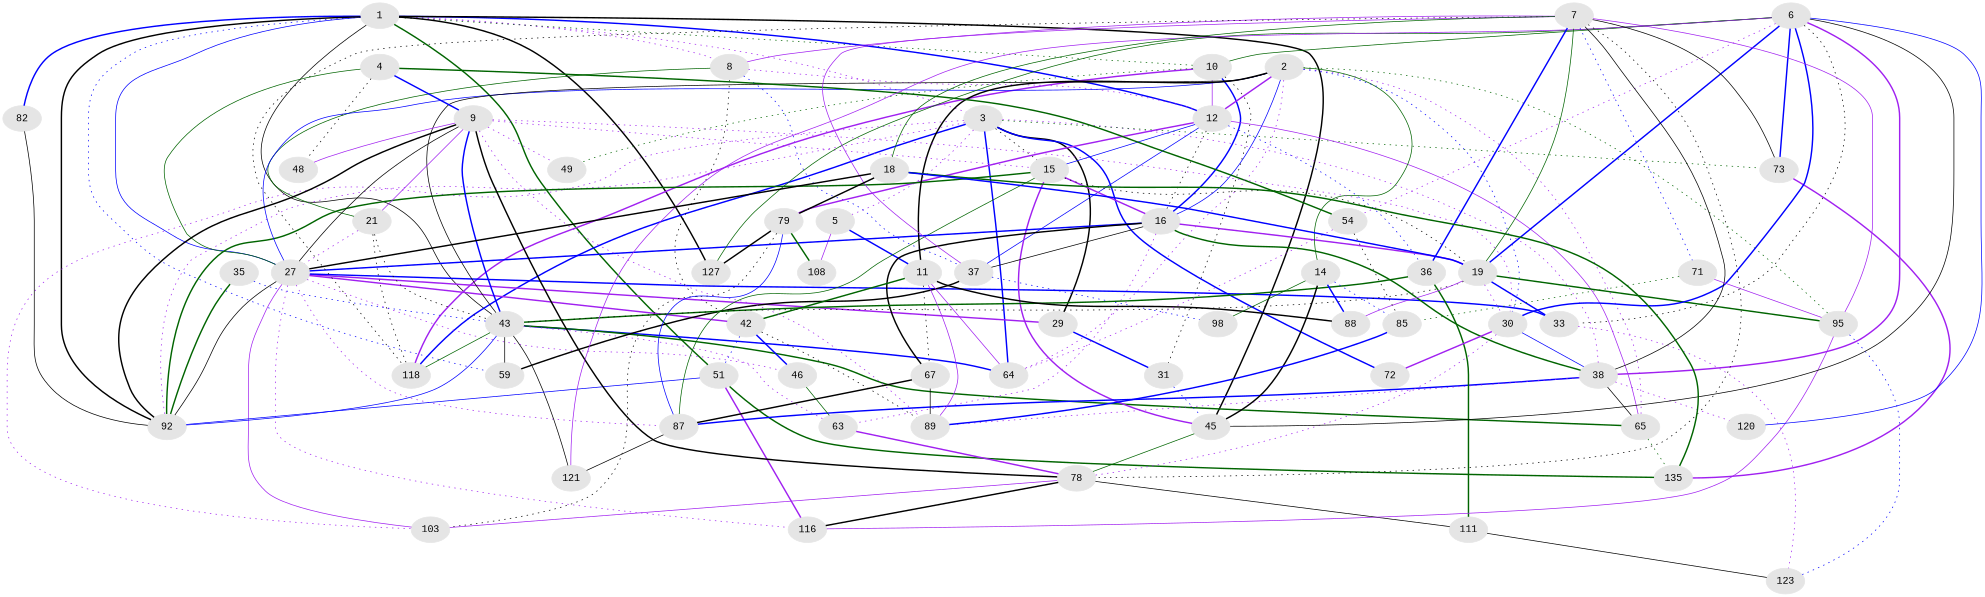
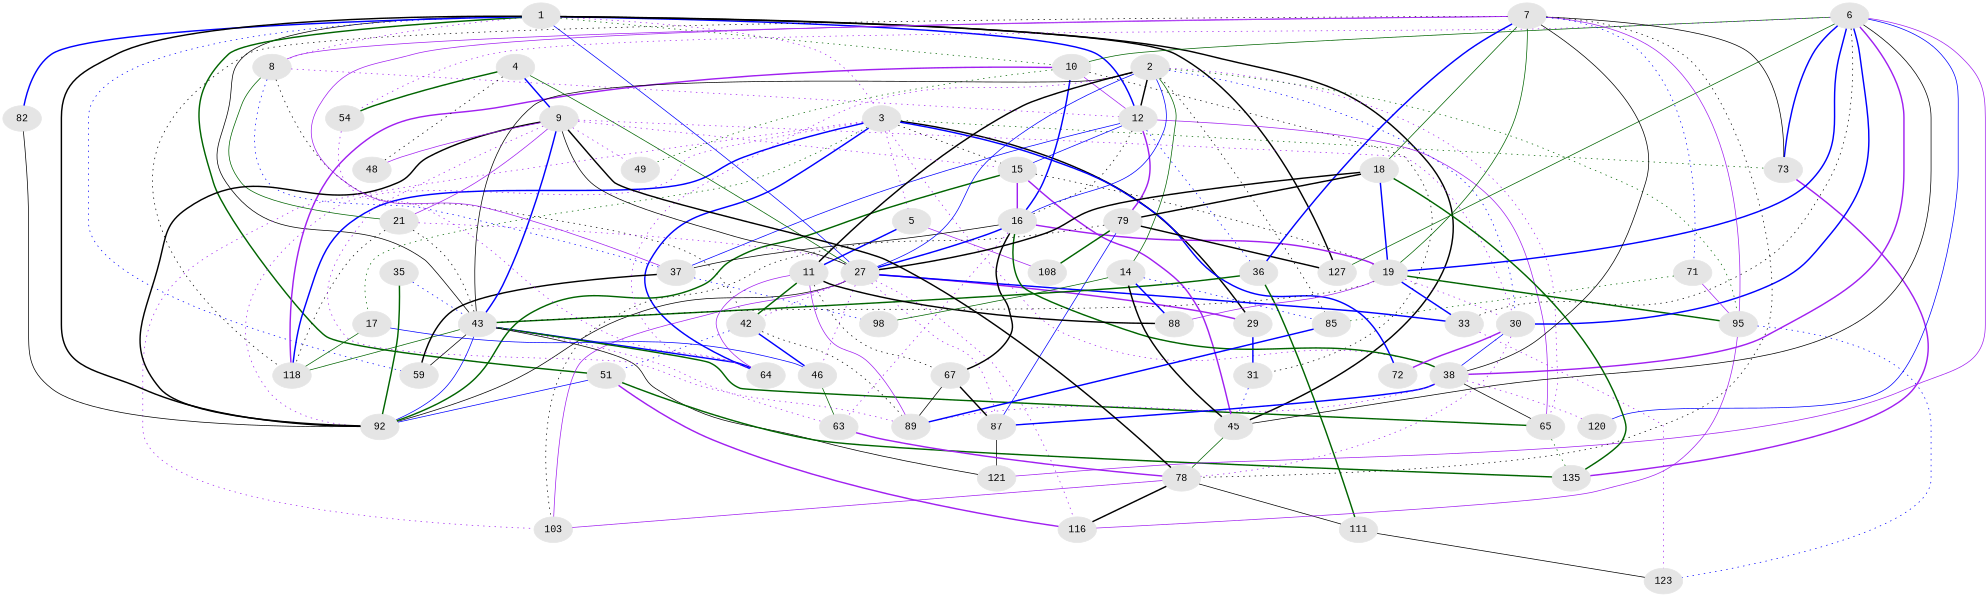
(1248, 93) -> (1144, 93)
(1371, 265) -> (1247, 191)
(854, 280) -> none
(518, 298) -> (804, 299)
none -> (372, 324)
